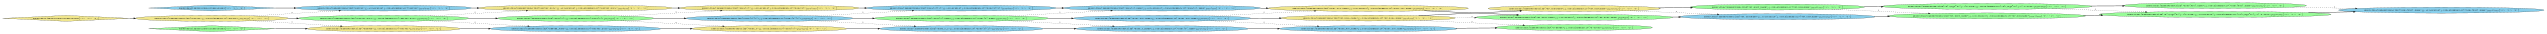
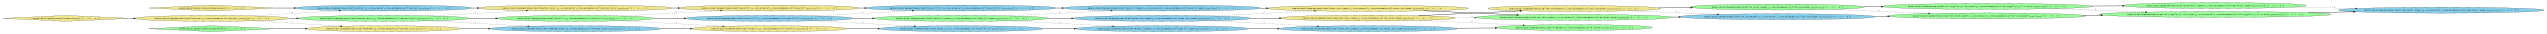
(212, 8) -> (212, 8)
